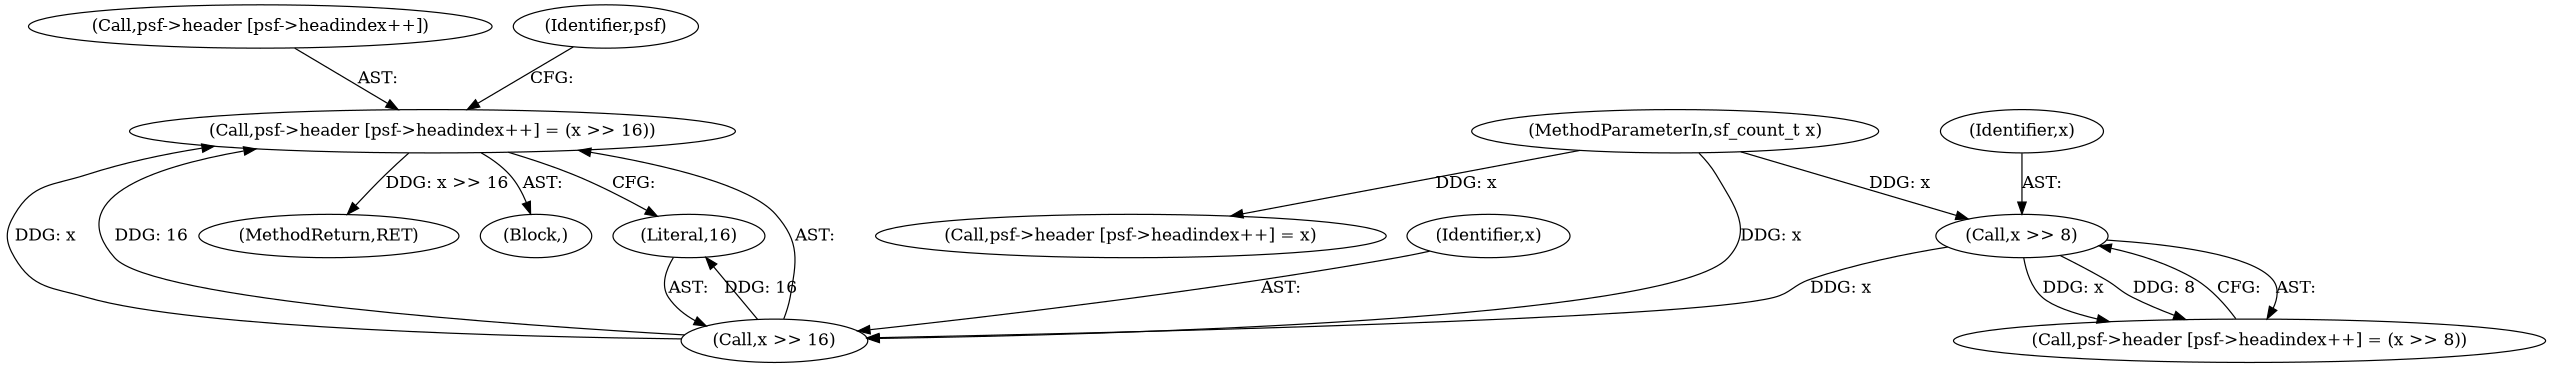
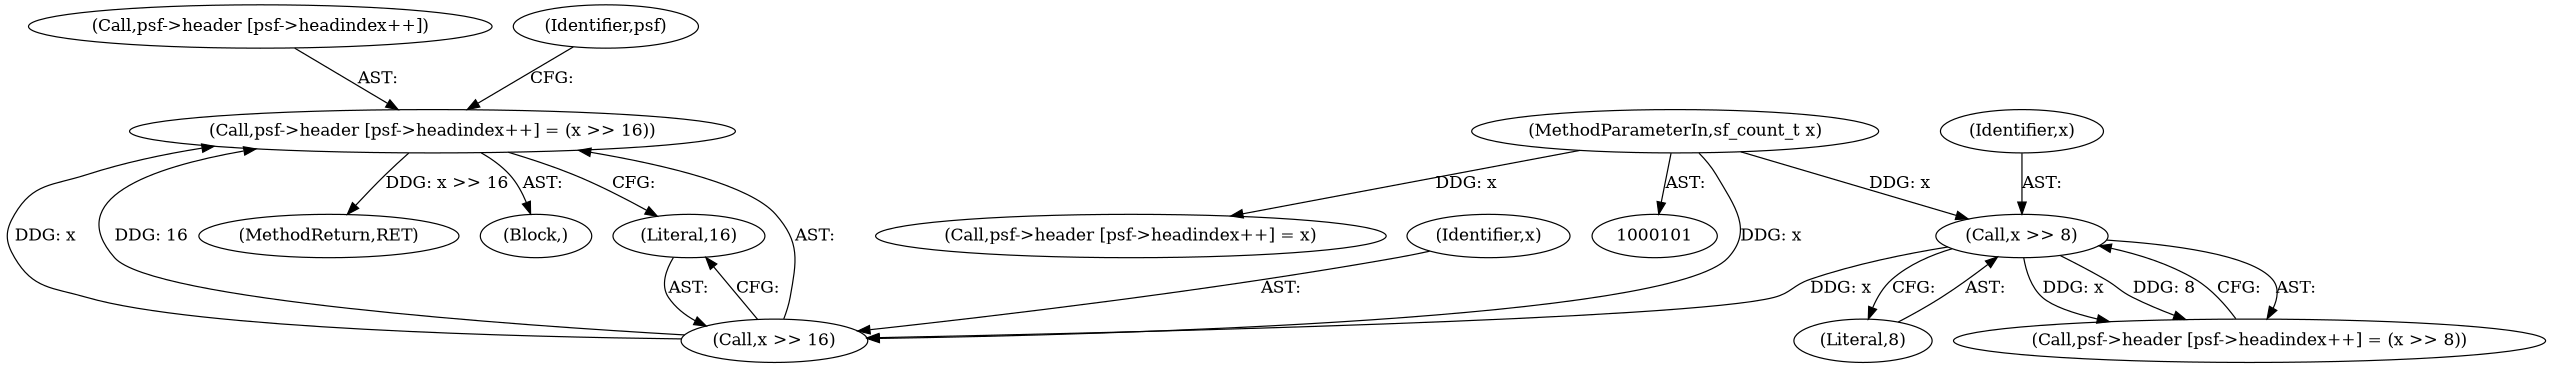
none -> (1655, 236)
(761, 288) -> (761, 288)
none -> (1863, 341)
